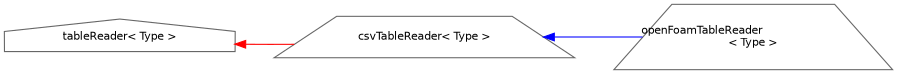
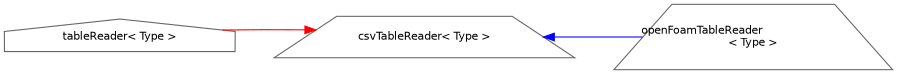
(270, 44) -> (264, 30)
